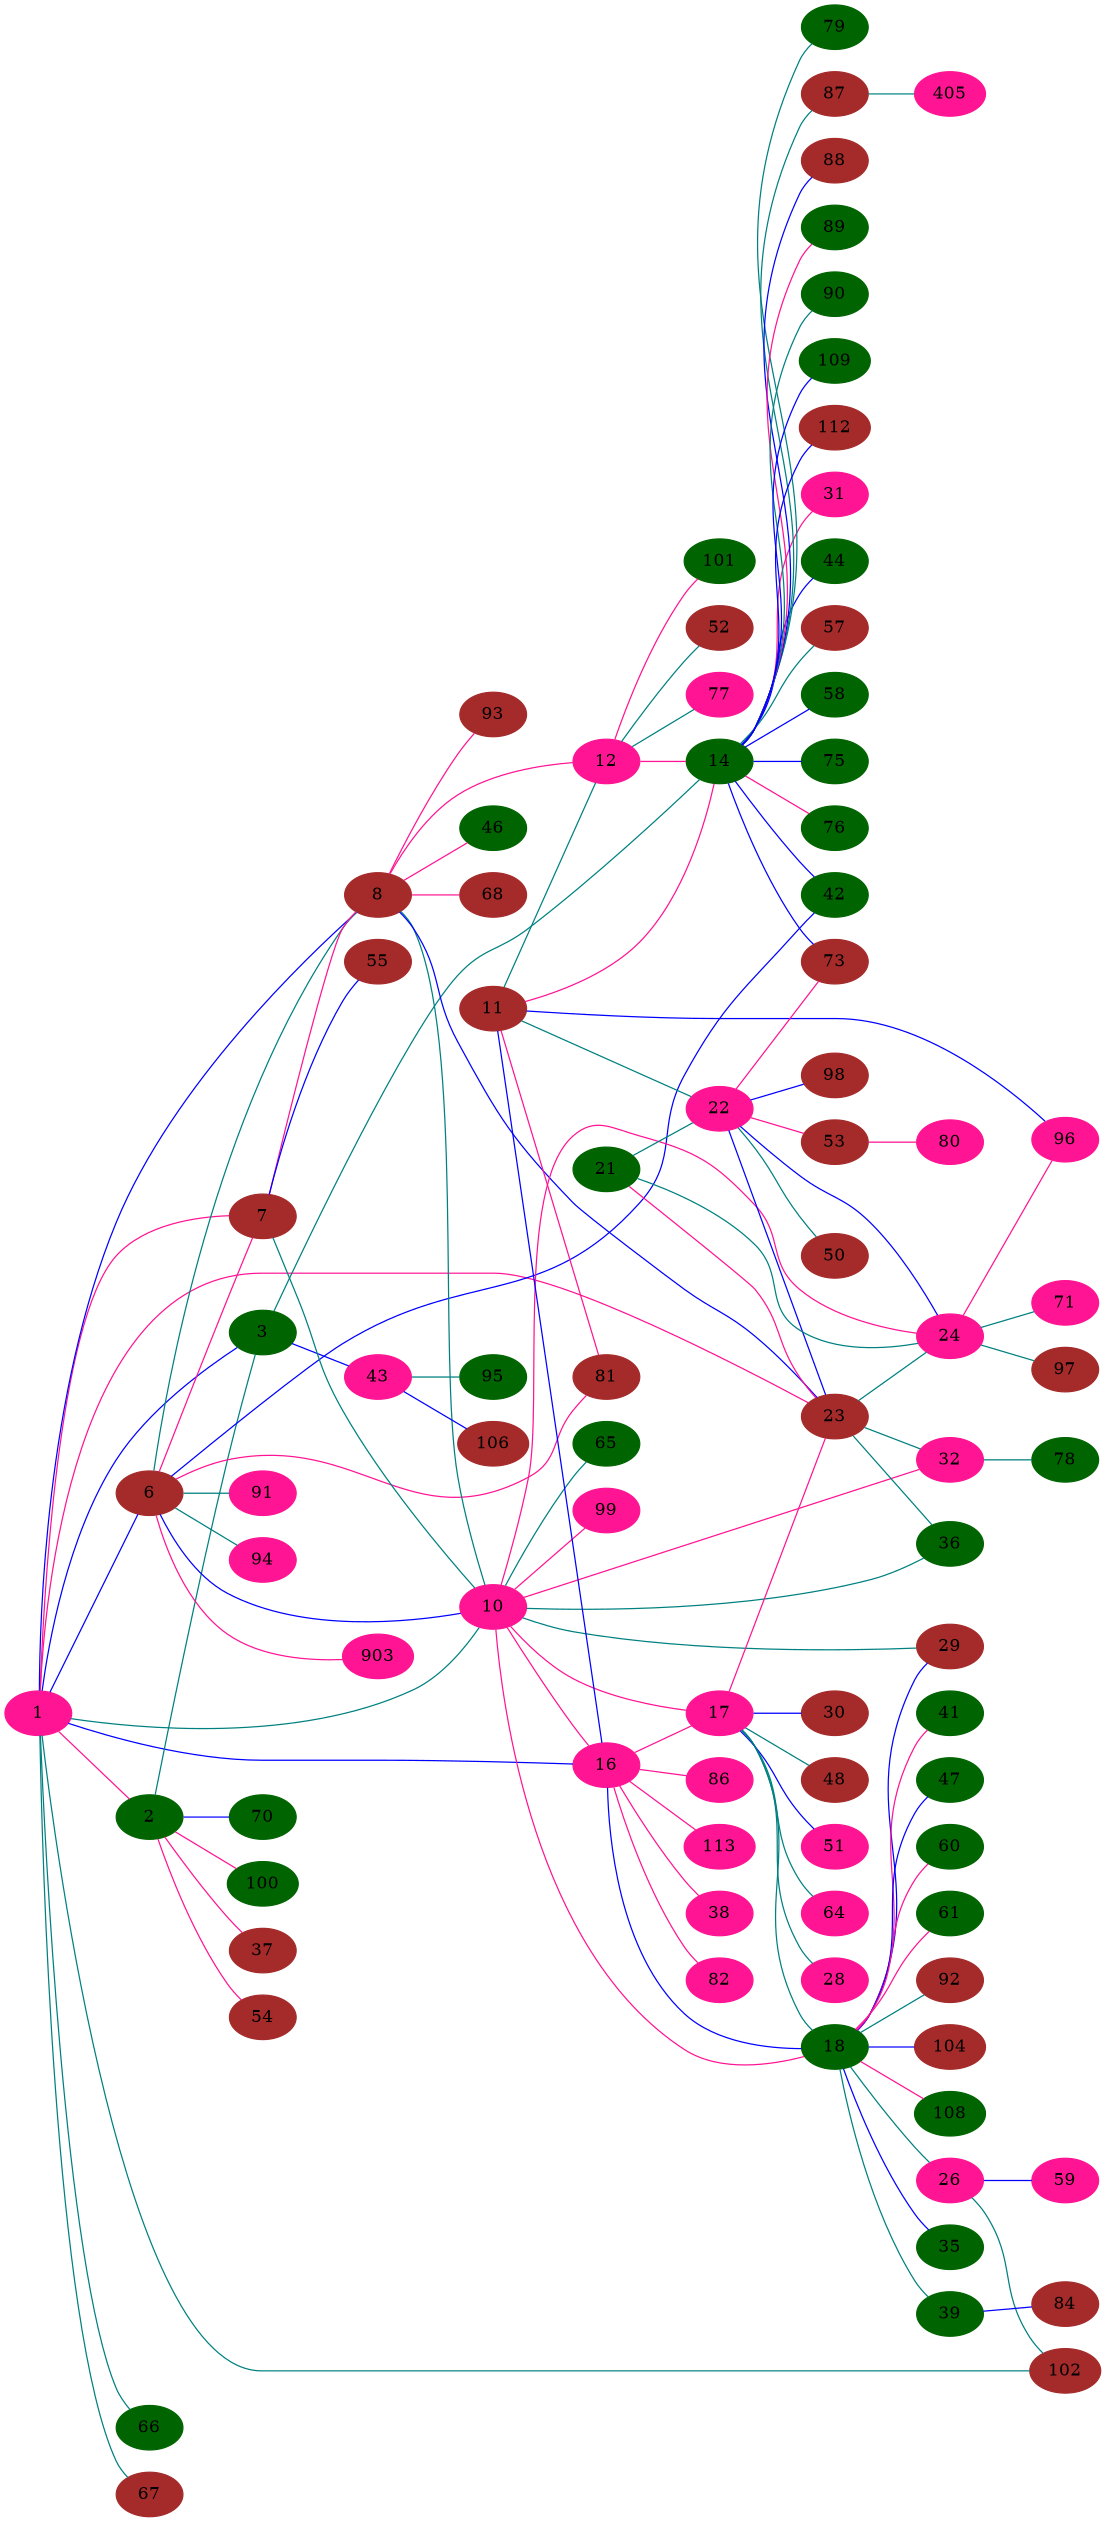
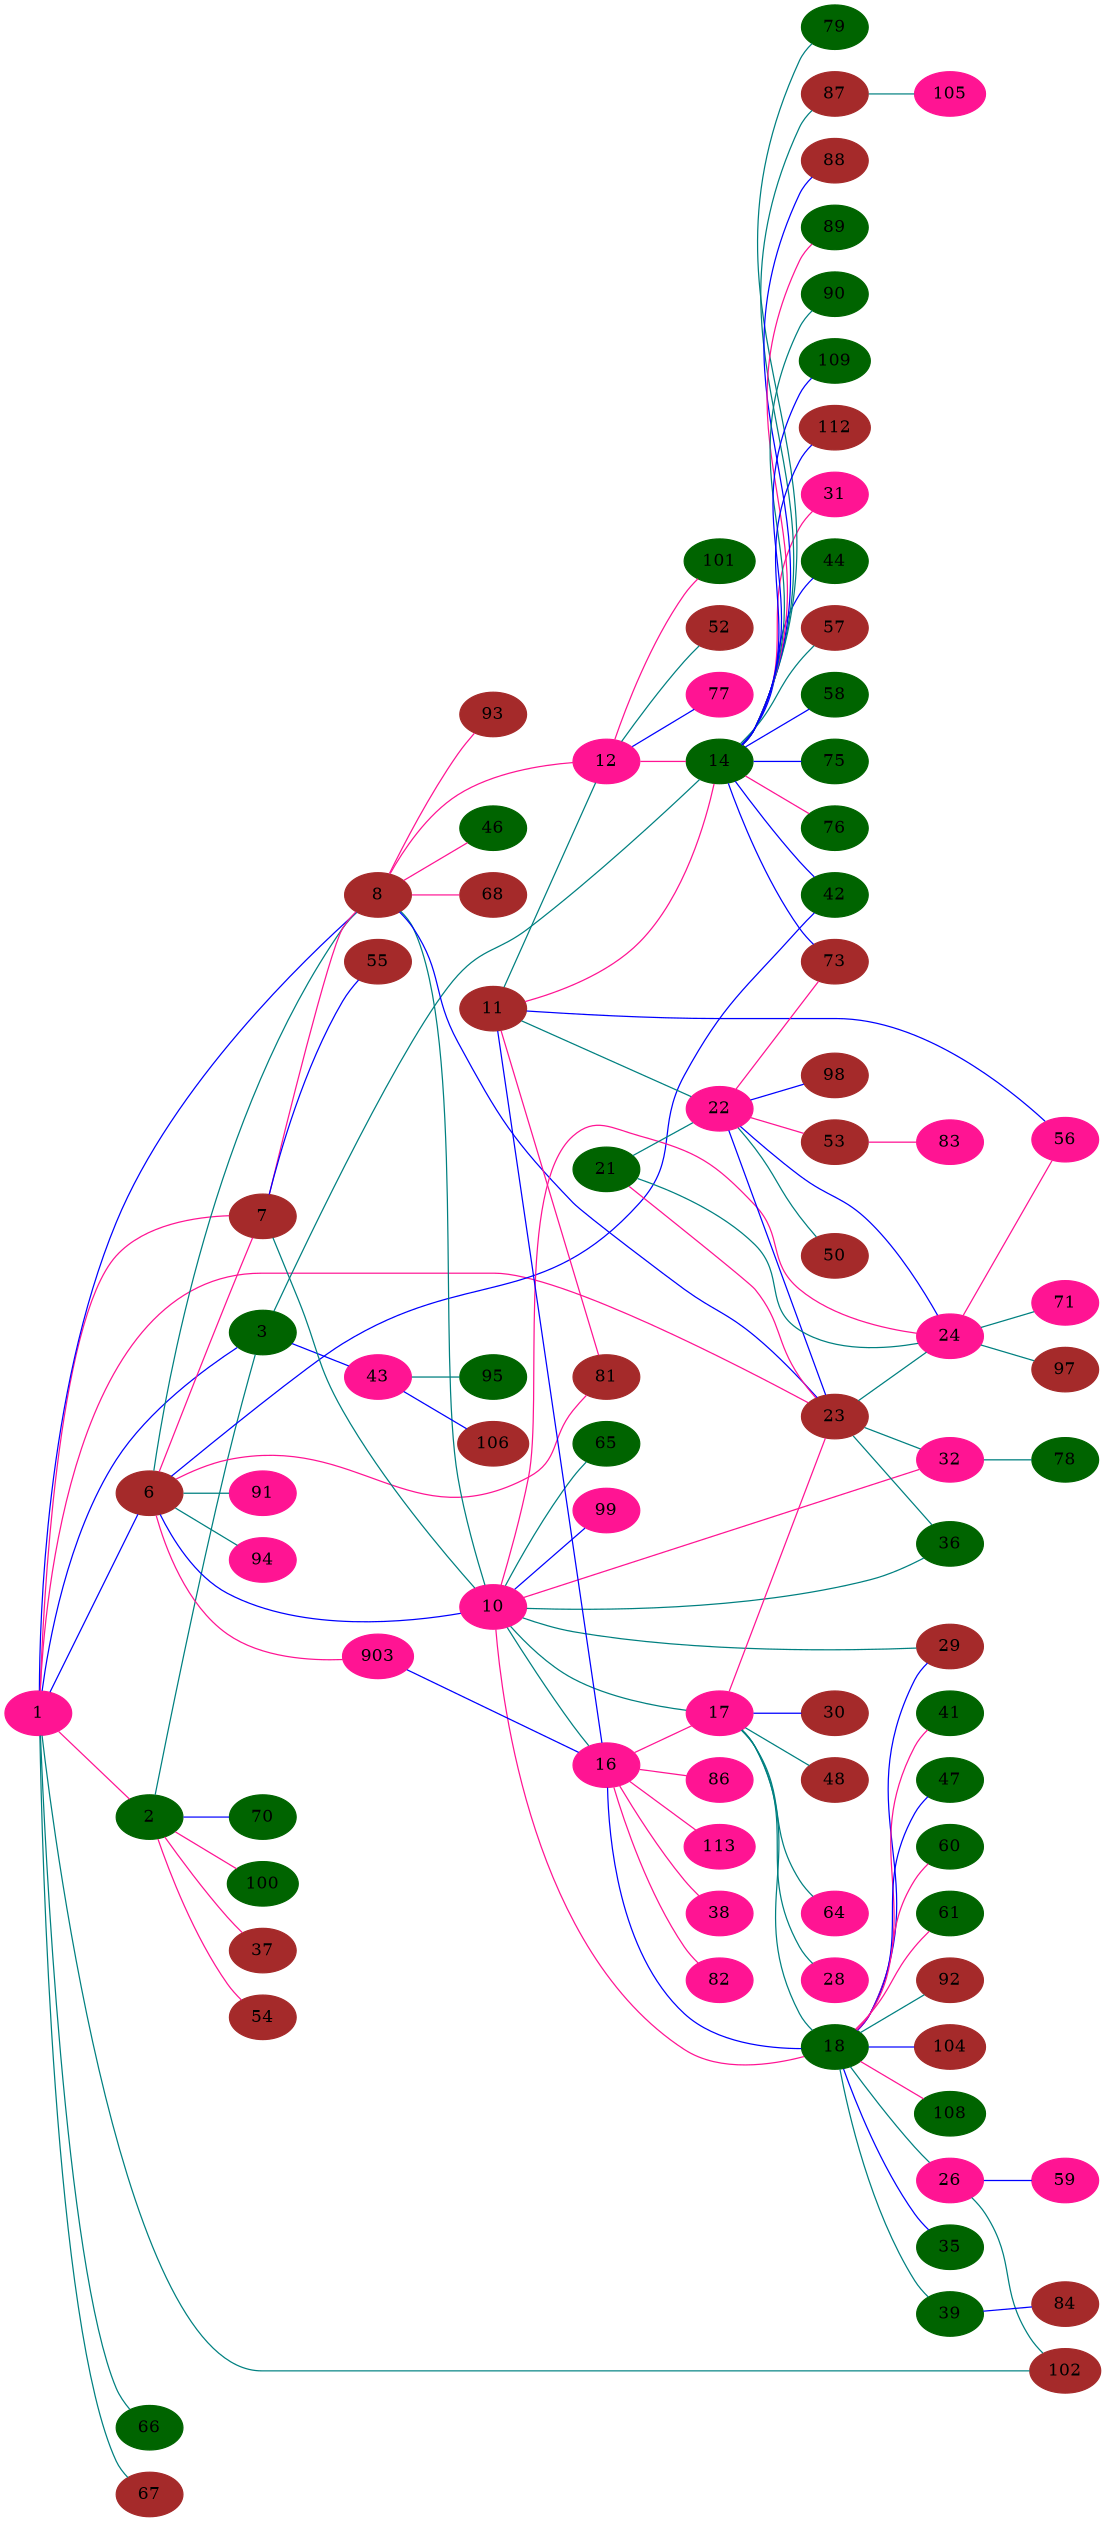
(950, 94) -> (950, 94)
(663, 728) -> (663, 728)
(1065, 1140) -> (1065, 1140)
(950, 1142) -> (950, 1142)
(550, 1559) -> (550, 1559)
(585, 1684) -> (585, 1684)
(546, 1688) -> (546, 1688)
(290, 1723) -> none
(319, 1760) -> (493, 1711)
(835, 1847) -> none
